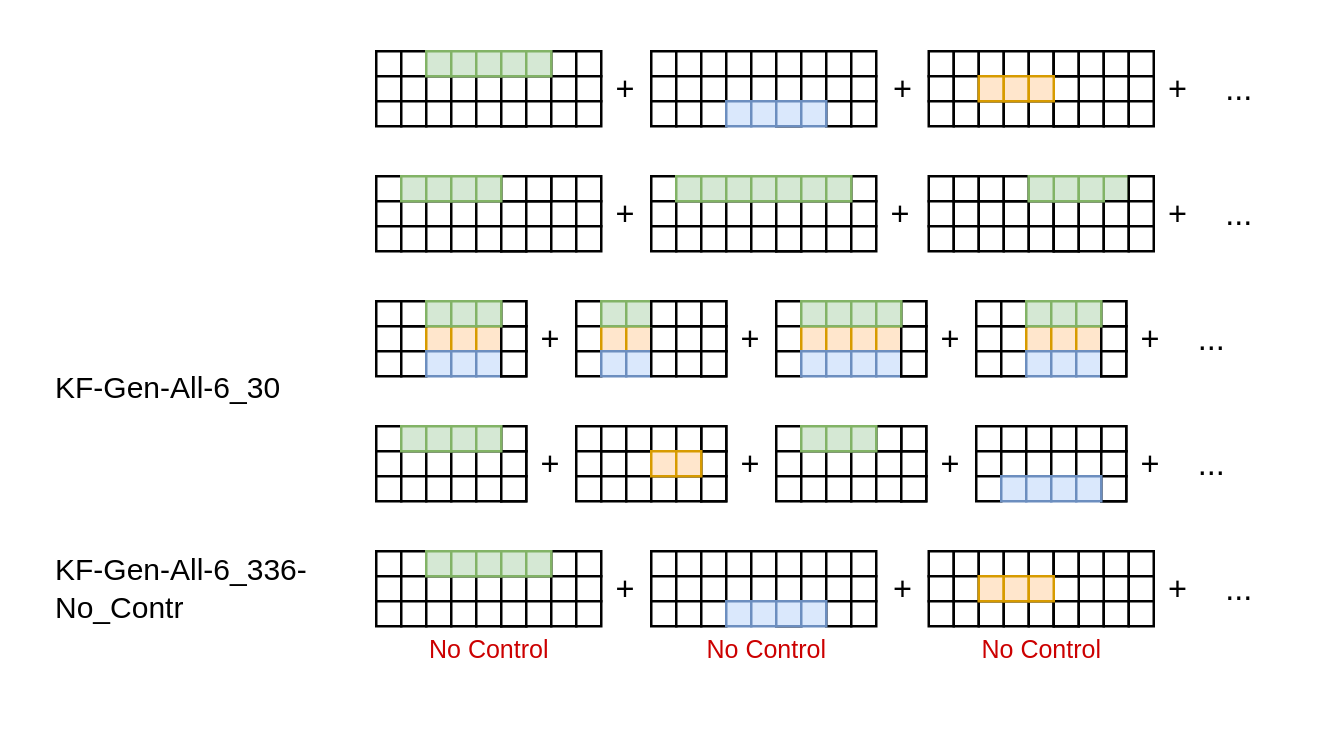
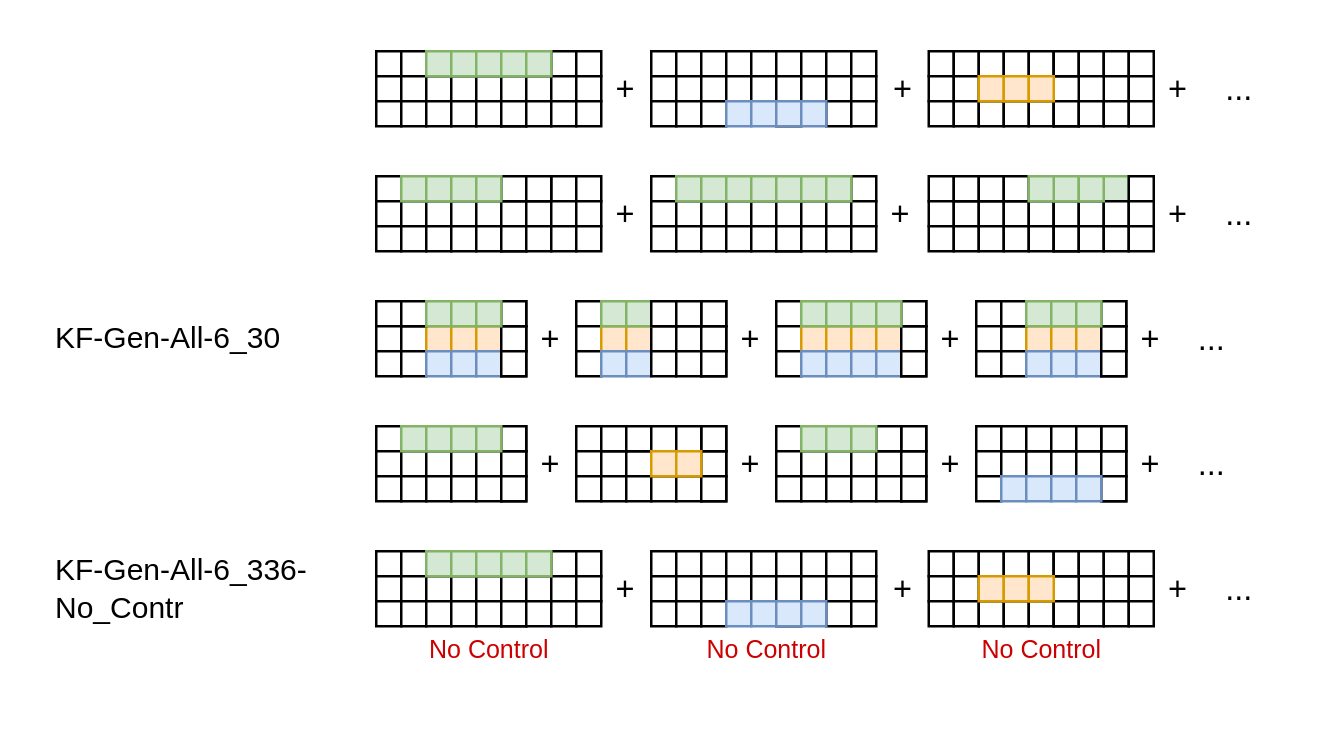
(189, 389) -> (189, 339)
